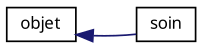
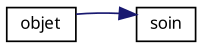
(115, 36) -> (98, 13)
